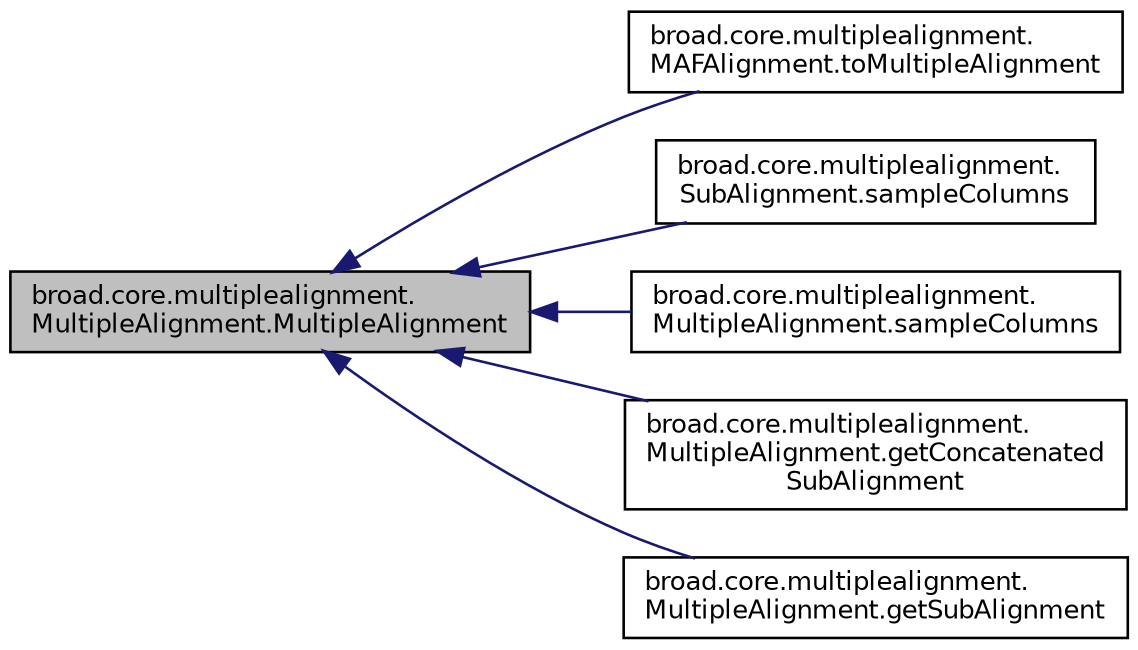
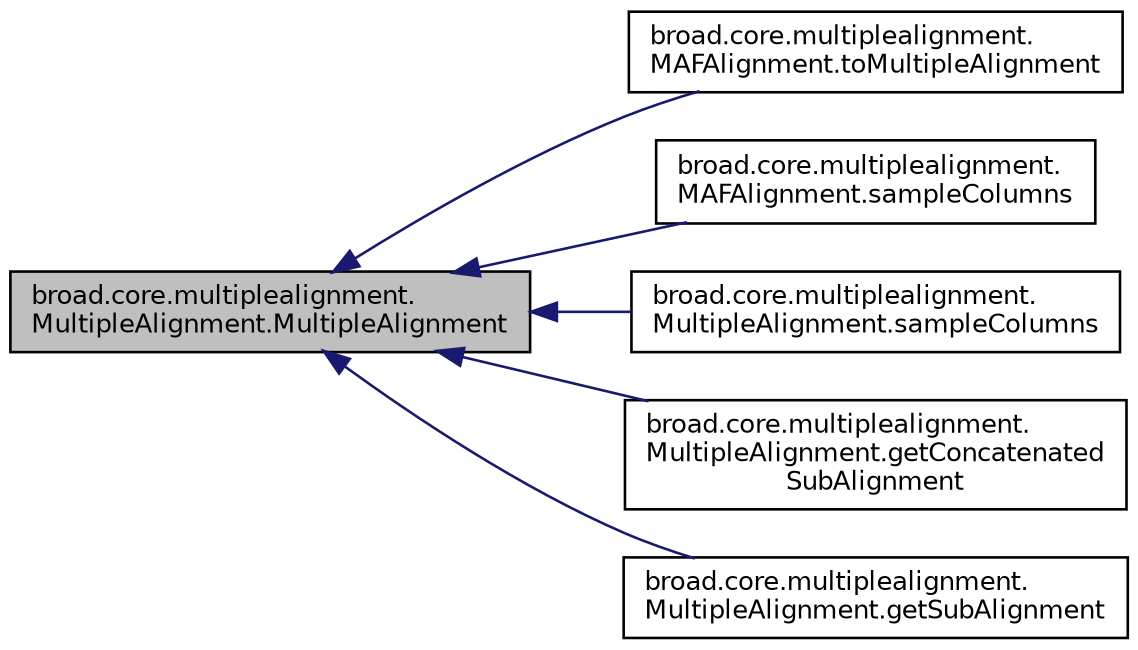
(876, 182) -> (876, 182)
